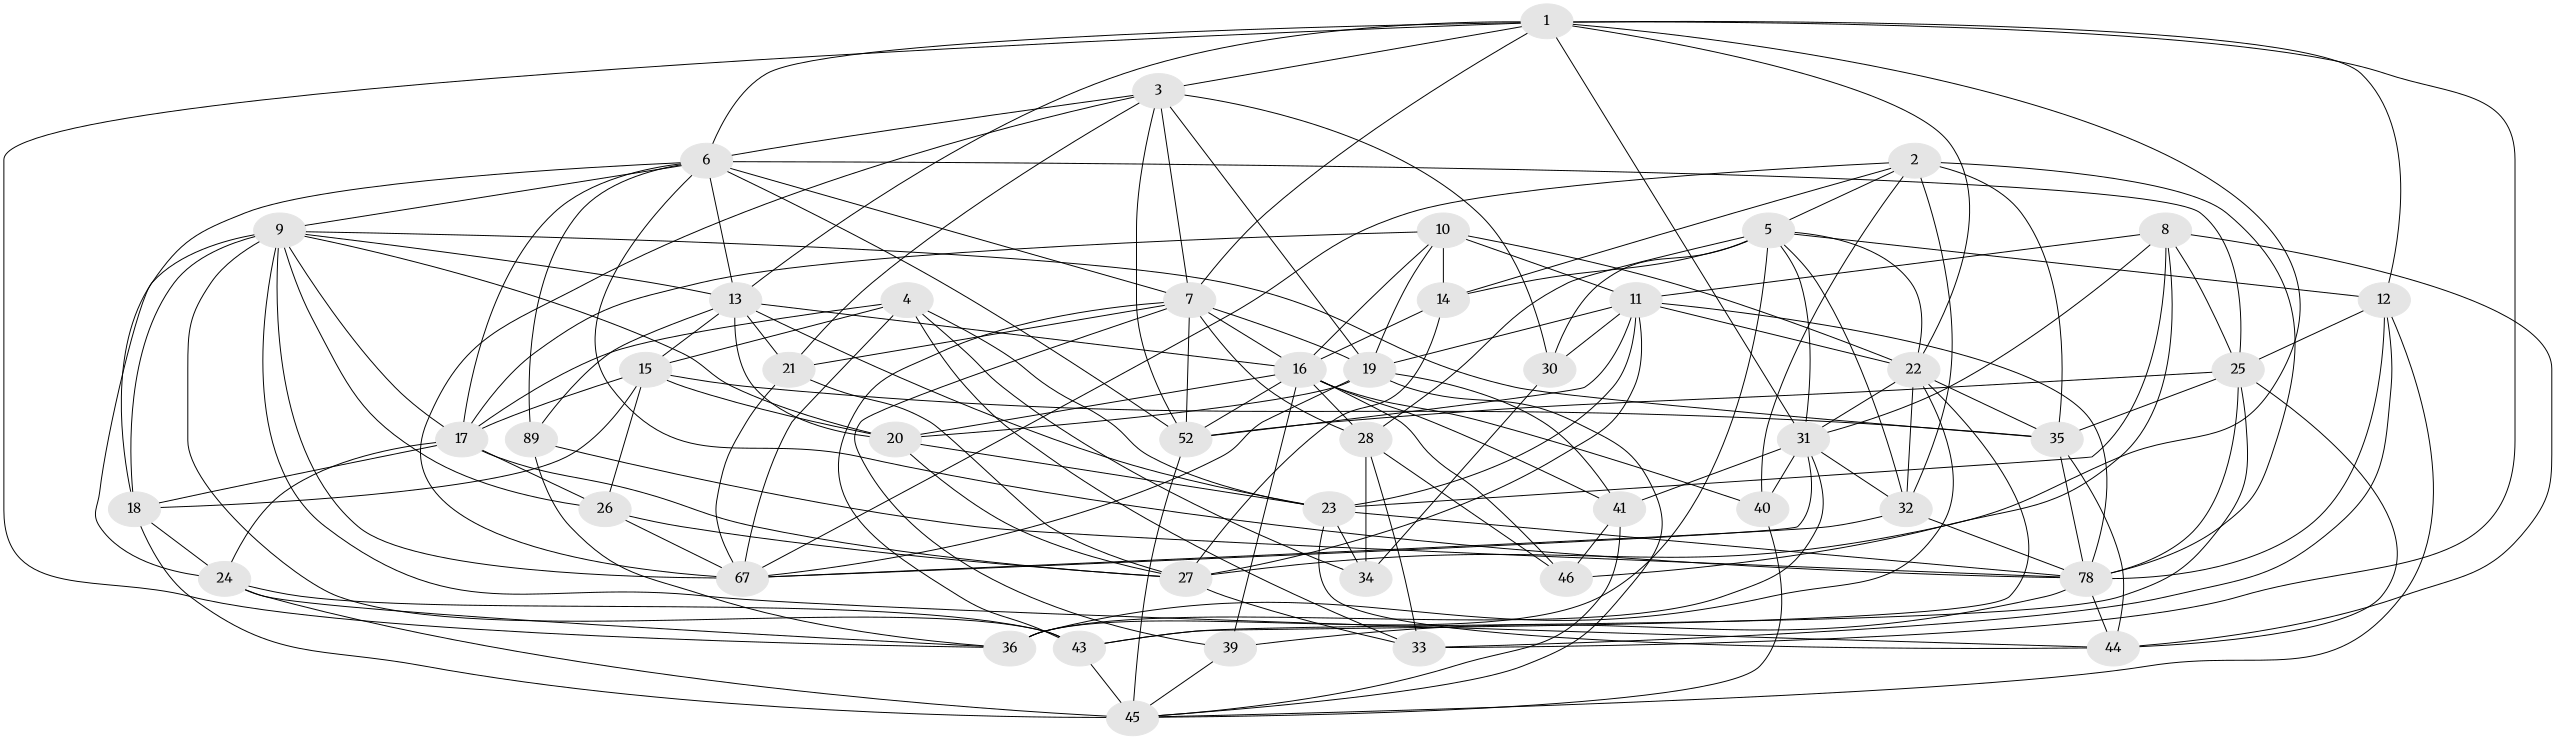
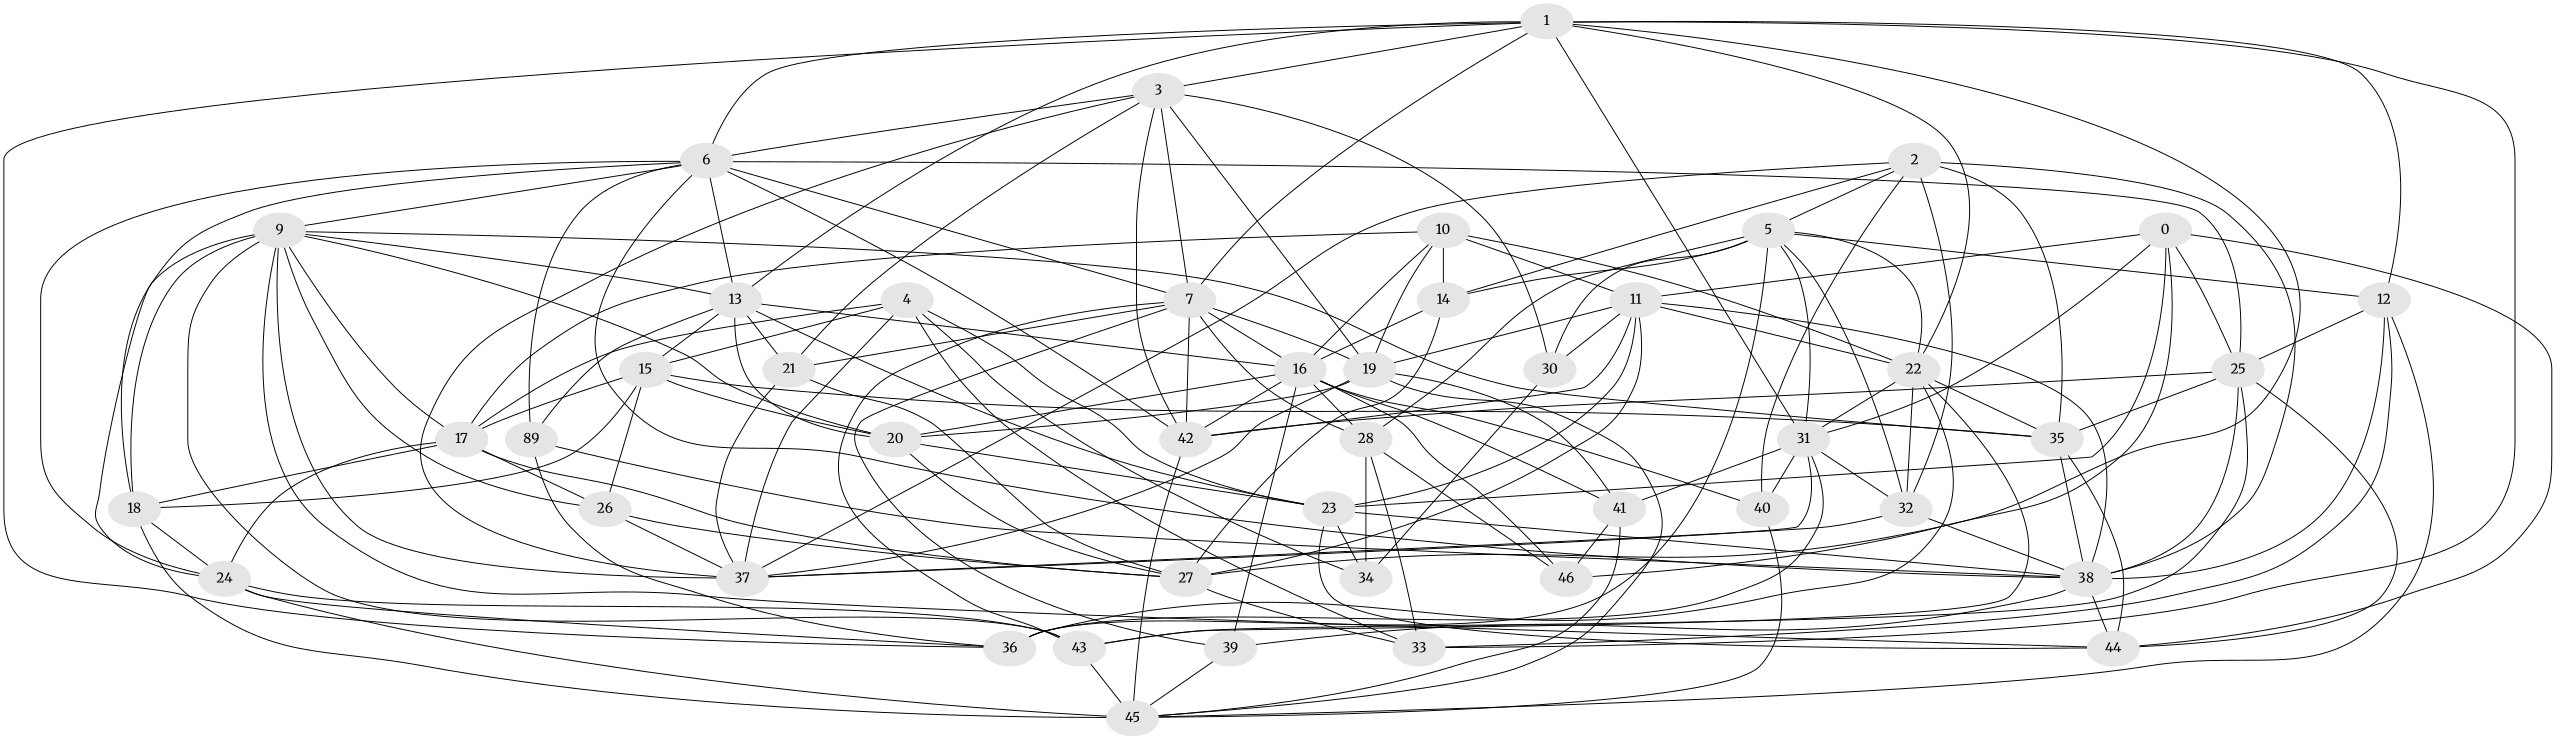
(2166, 230) -> (2166, 230)
(524, 249) -> (161, 211)
(1186, 439) -> (1186, 439)
(742, 579) -> (742, 579)
(2086, 579) -> (2086, 579)
